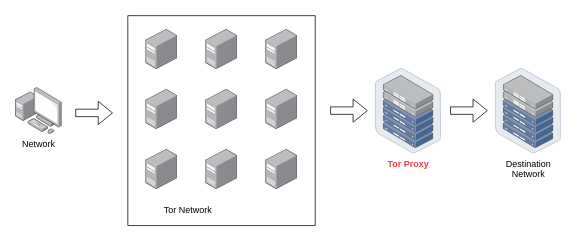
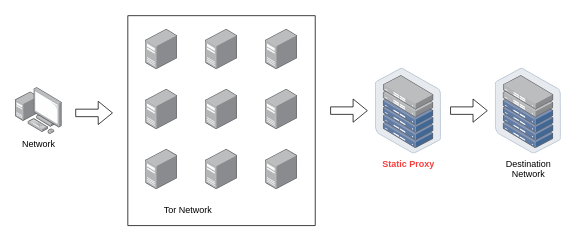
(409, 164) -> (409, 164)
